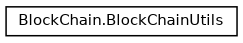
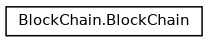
(122, 21) -> (104, 21)
